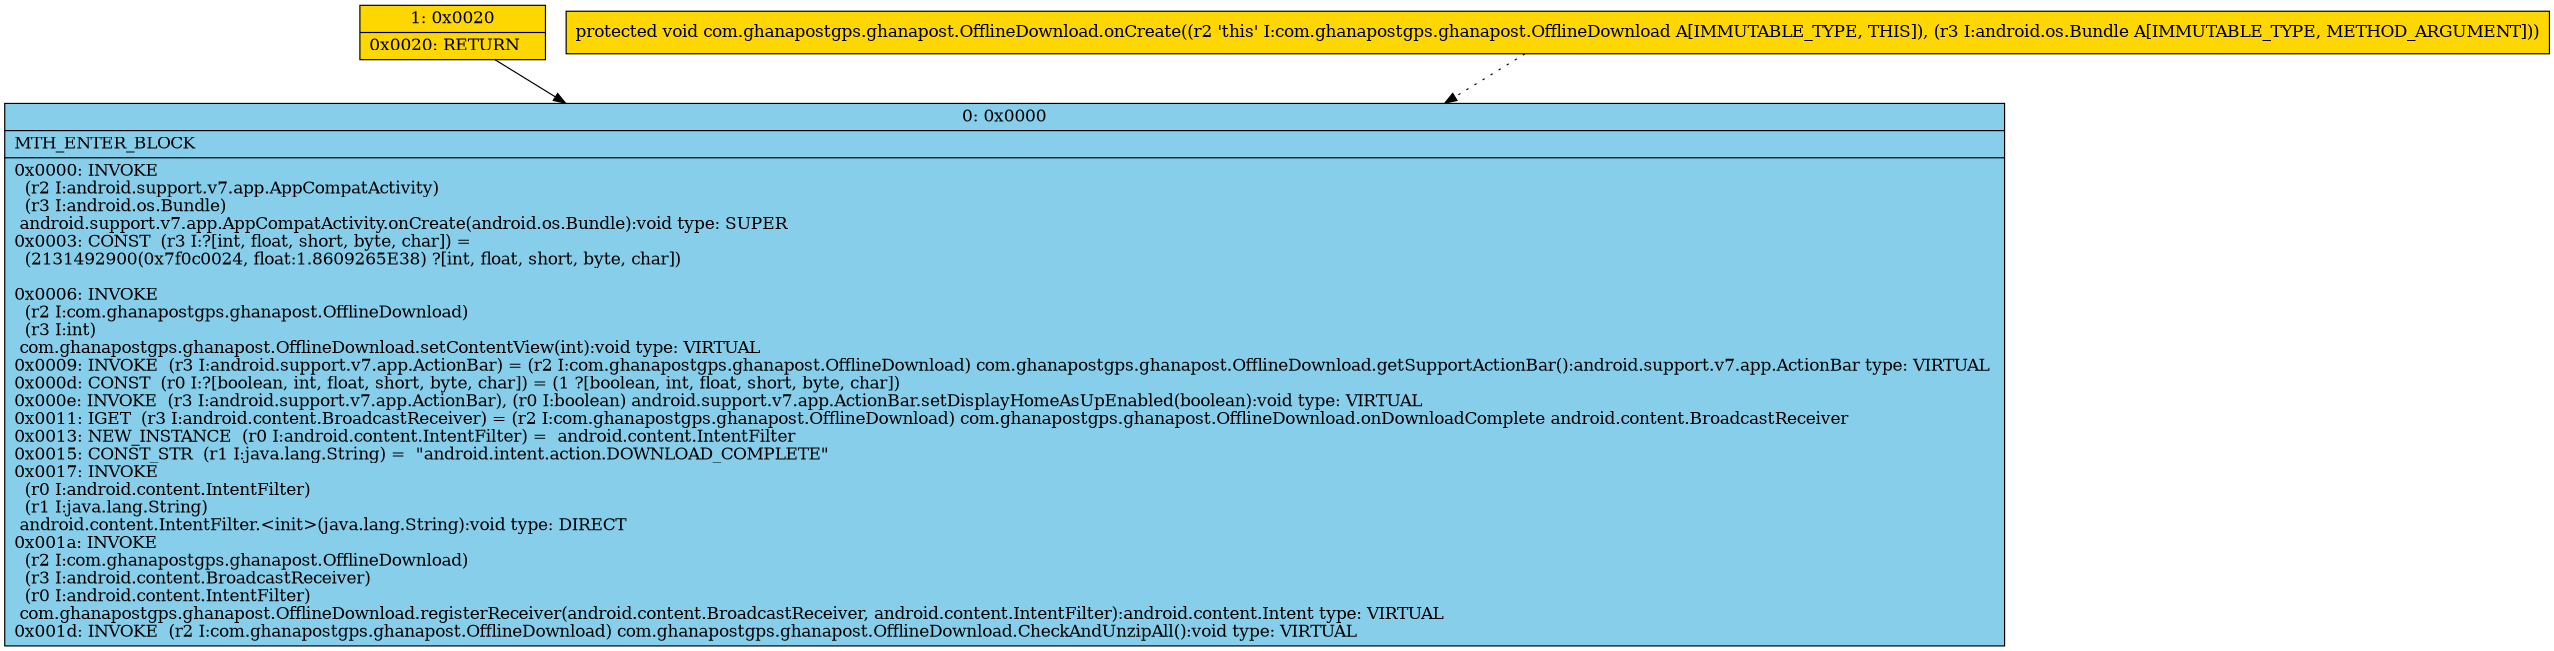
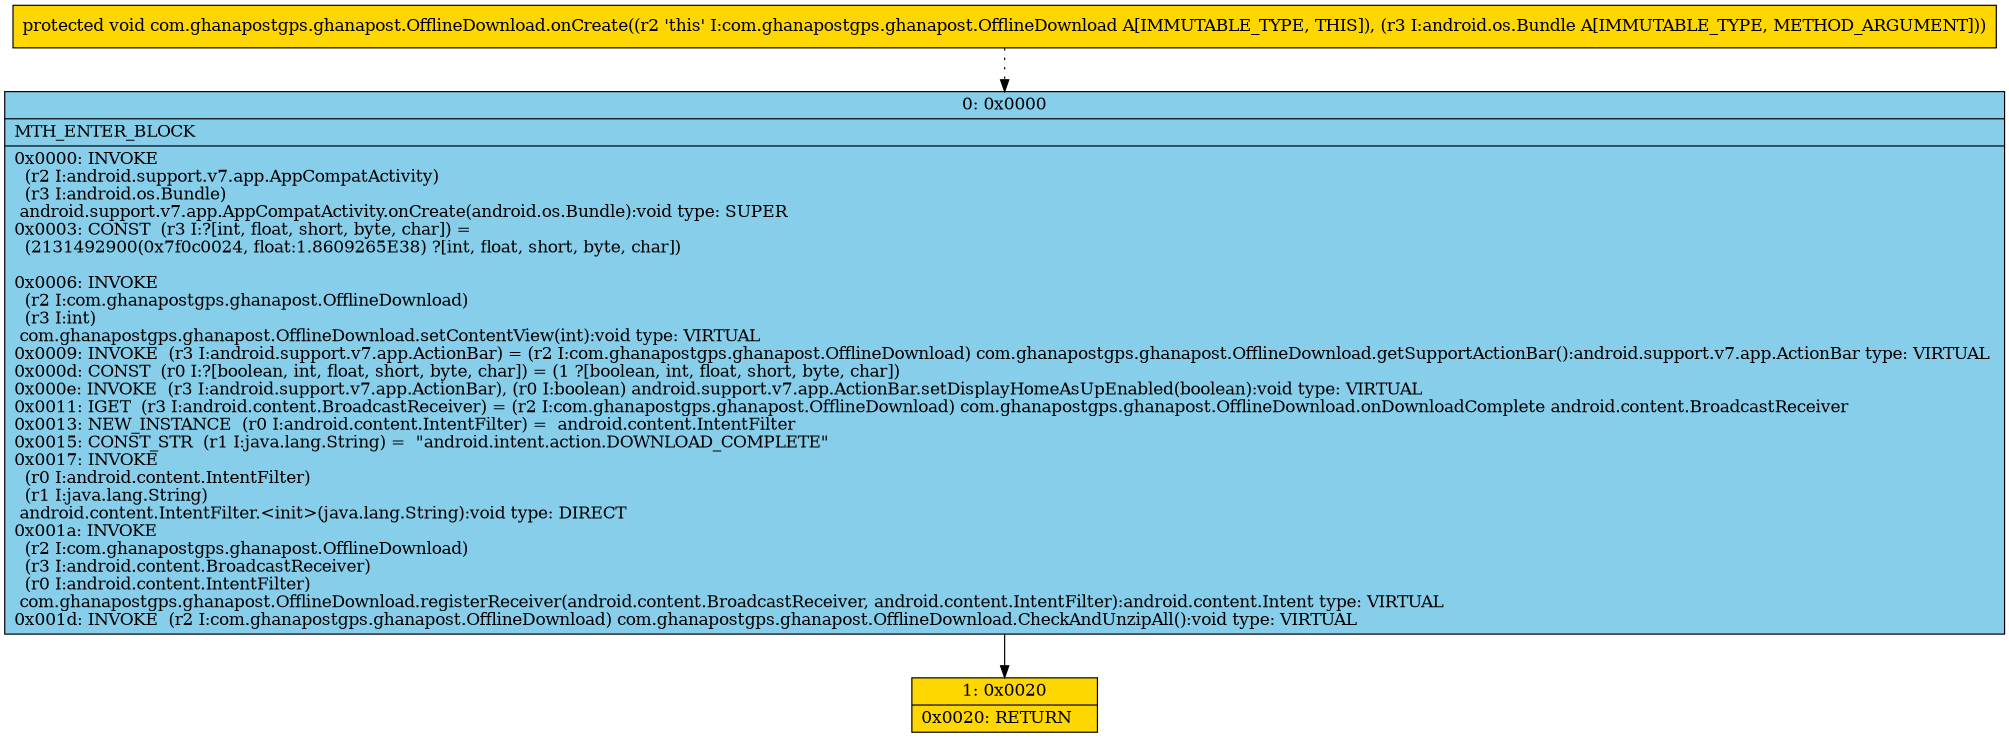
(525, 78) -> (1005, 650)
